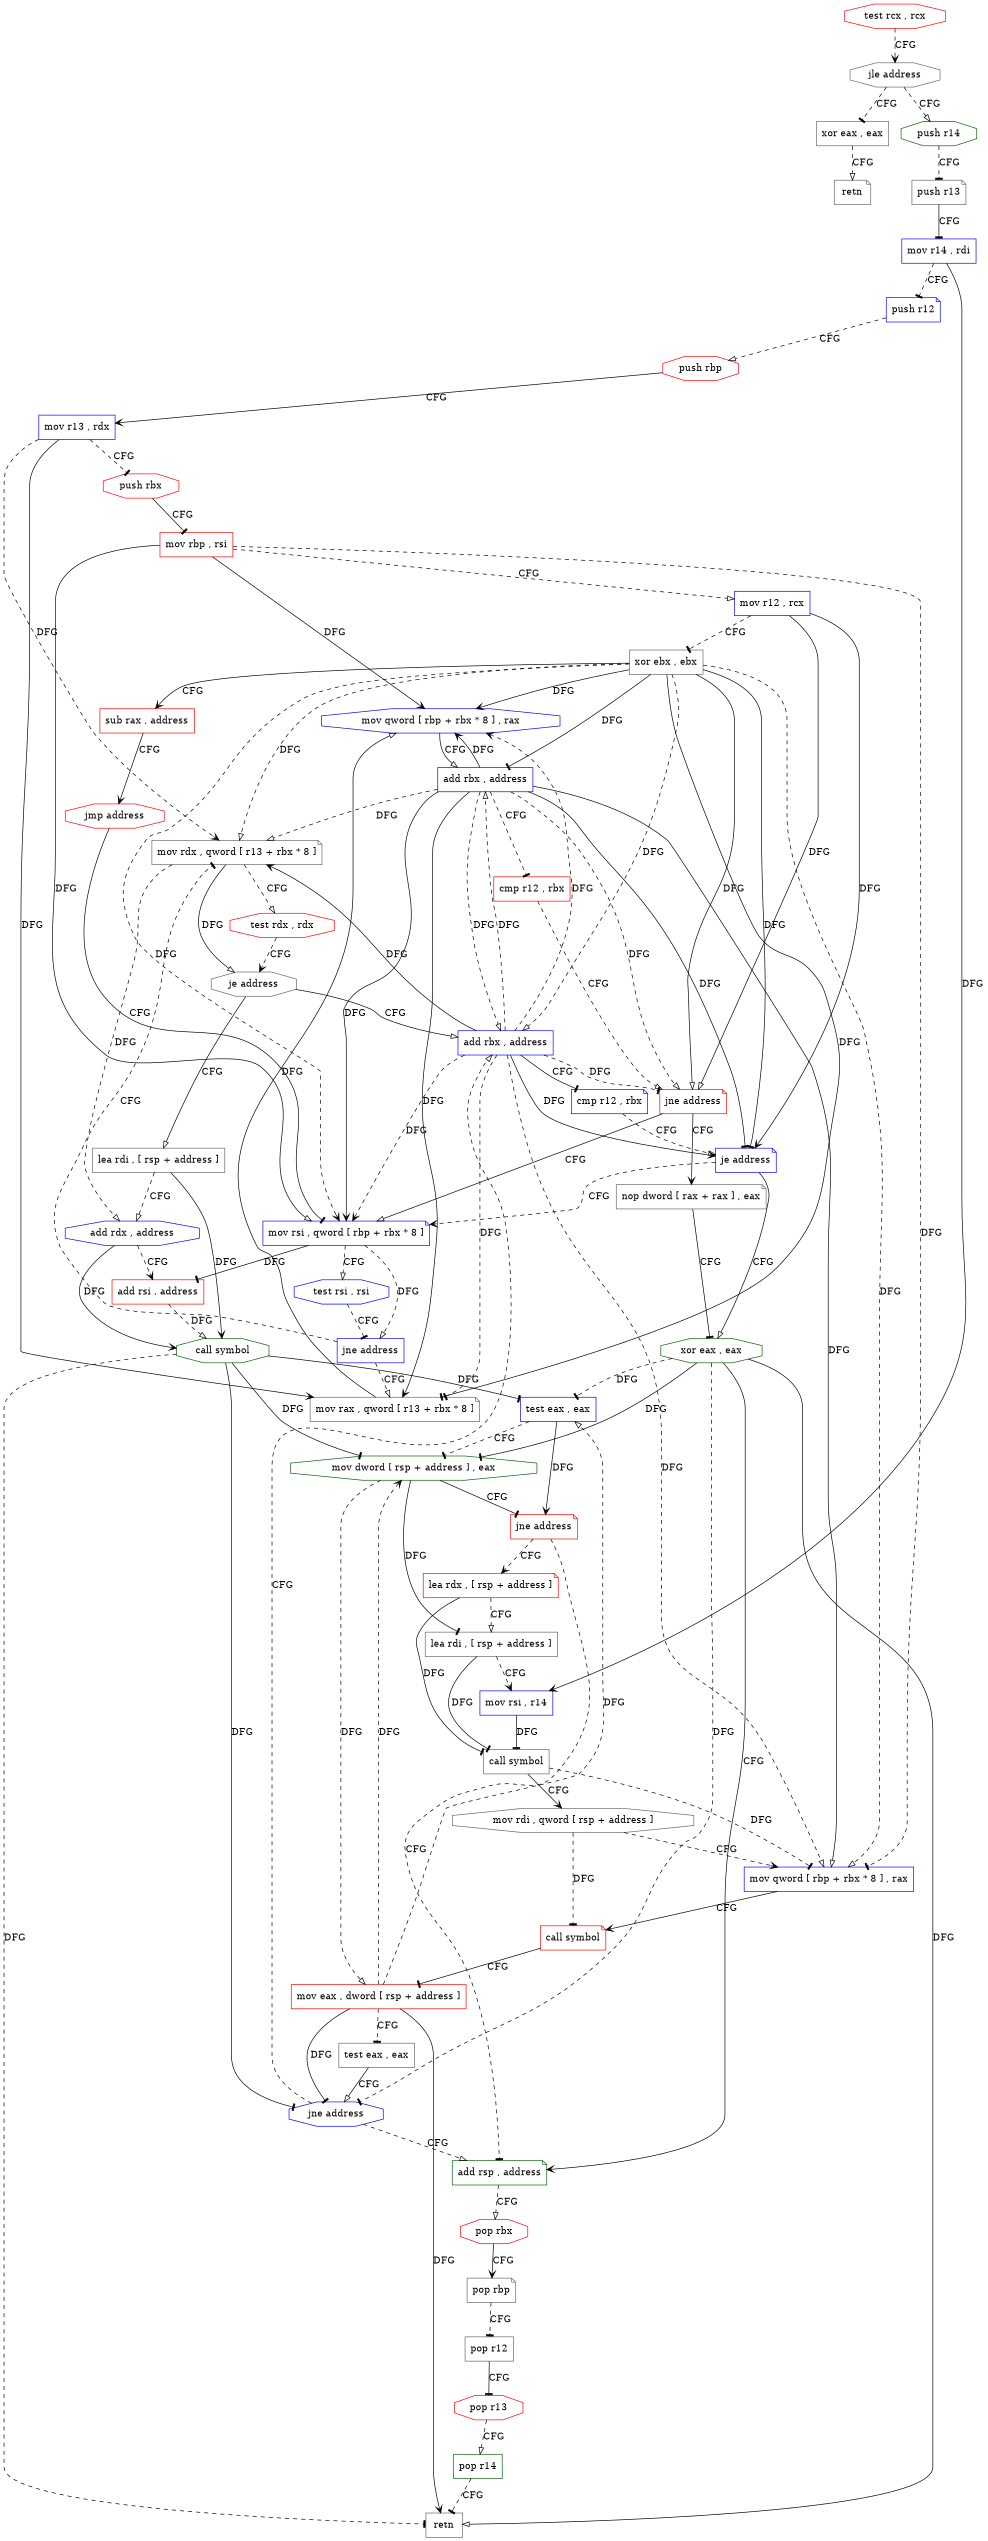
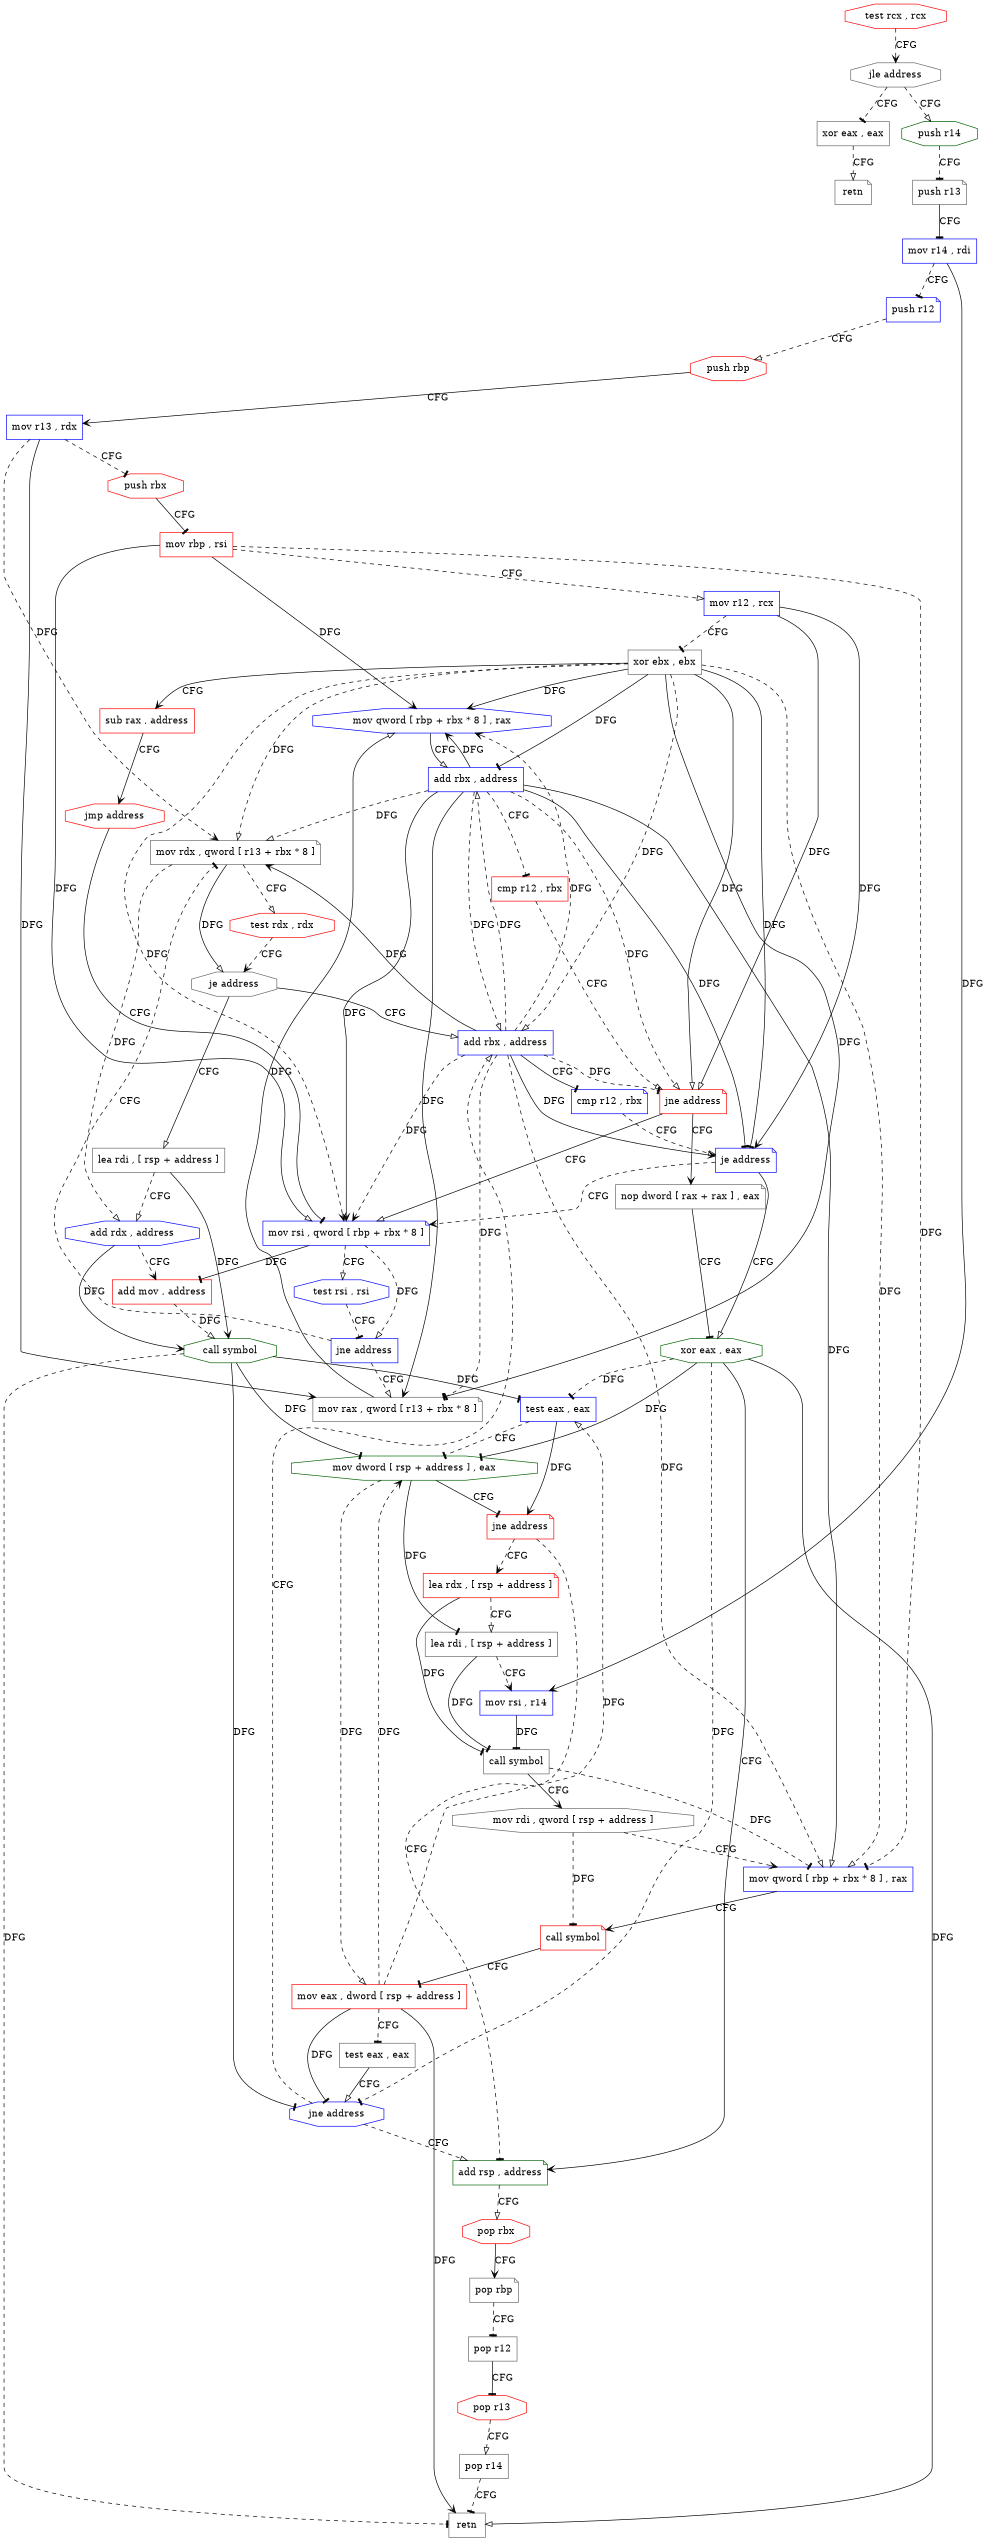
(158, 1292) -> (162, 1292)
(478, 2466) -> (484, 2466)
